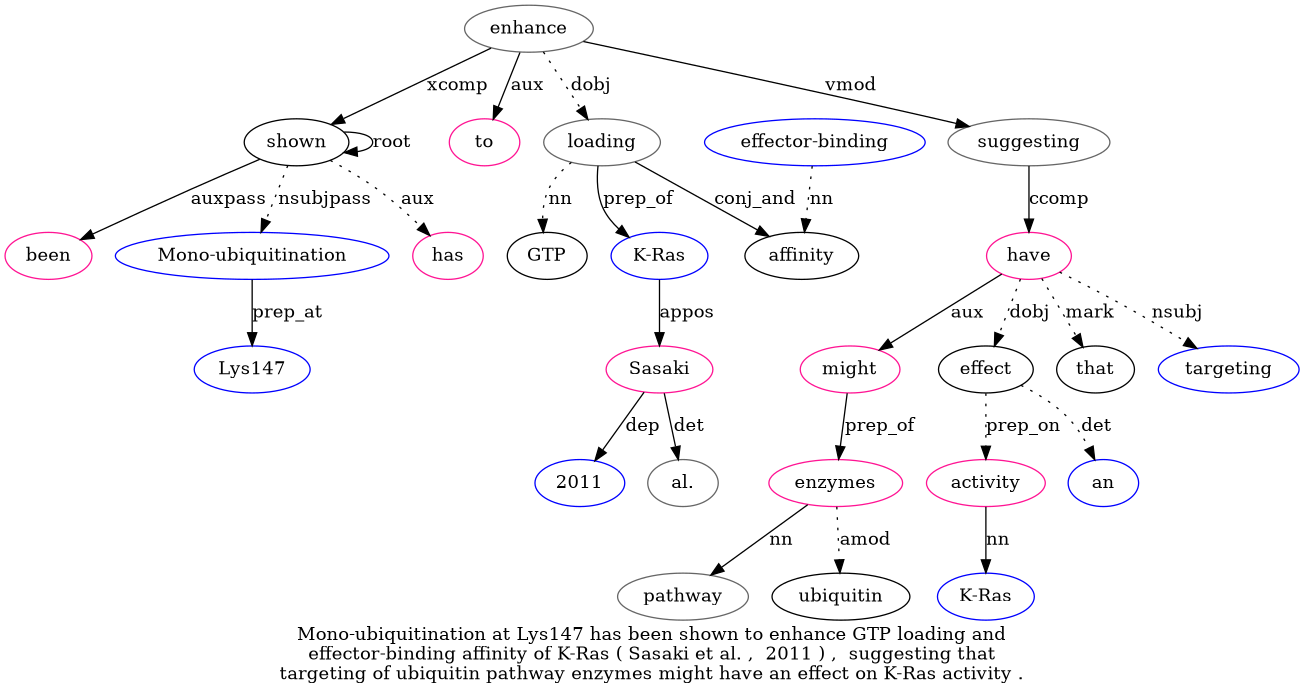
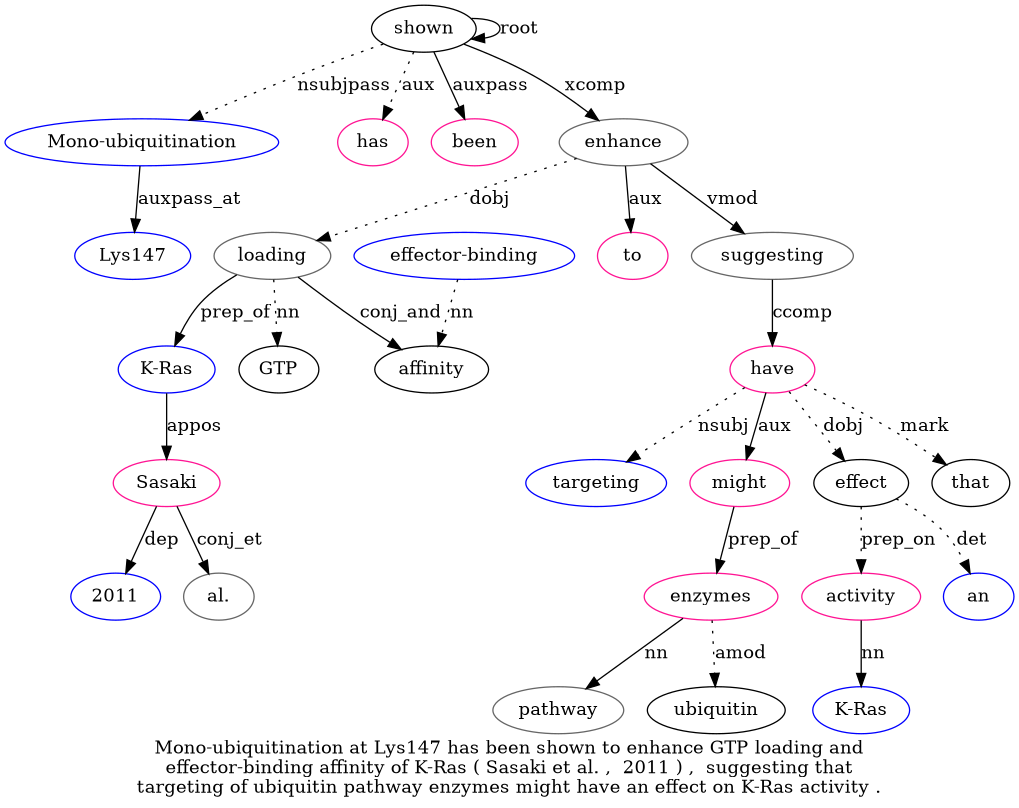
(417, 83) -> (529, 73)
(288, 313) -> (189, 199)
(690, 426) -> (230, 540)
